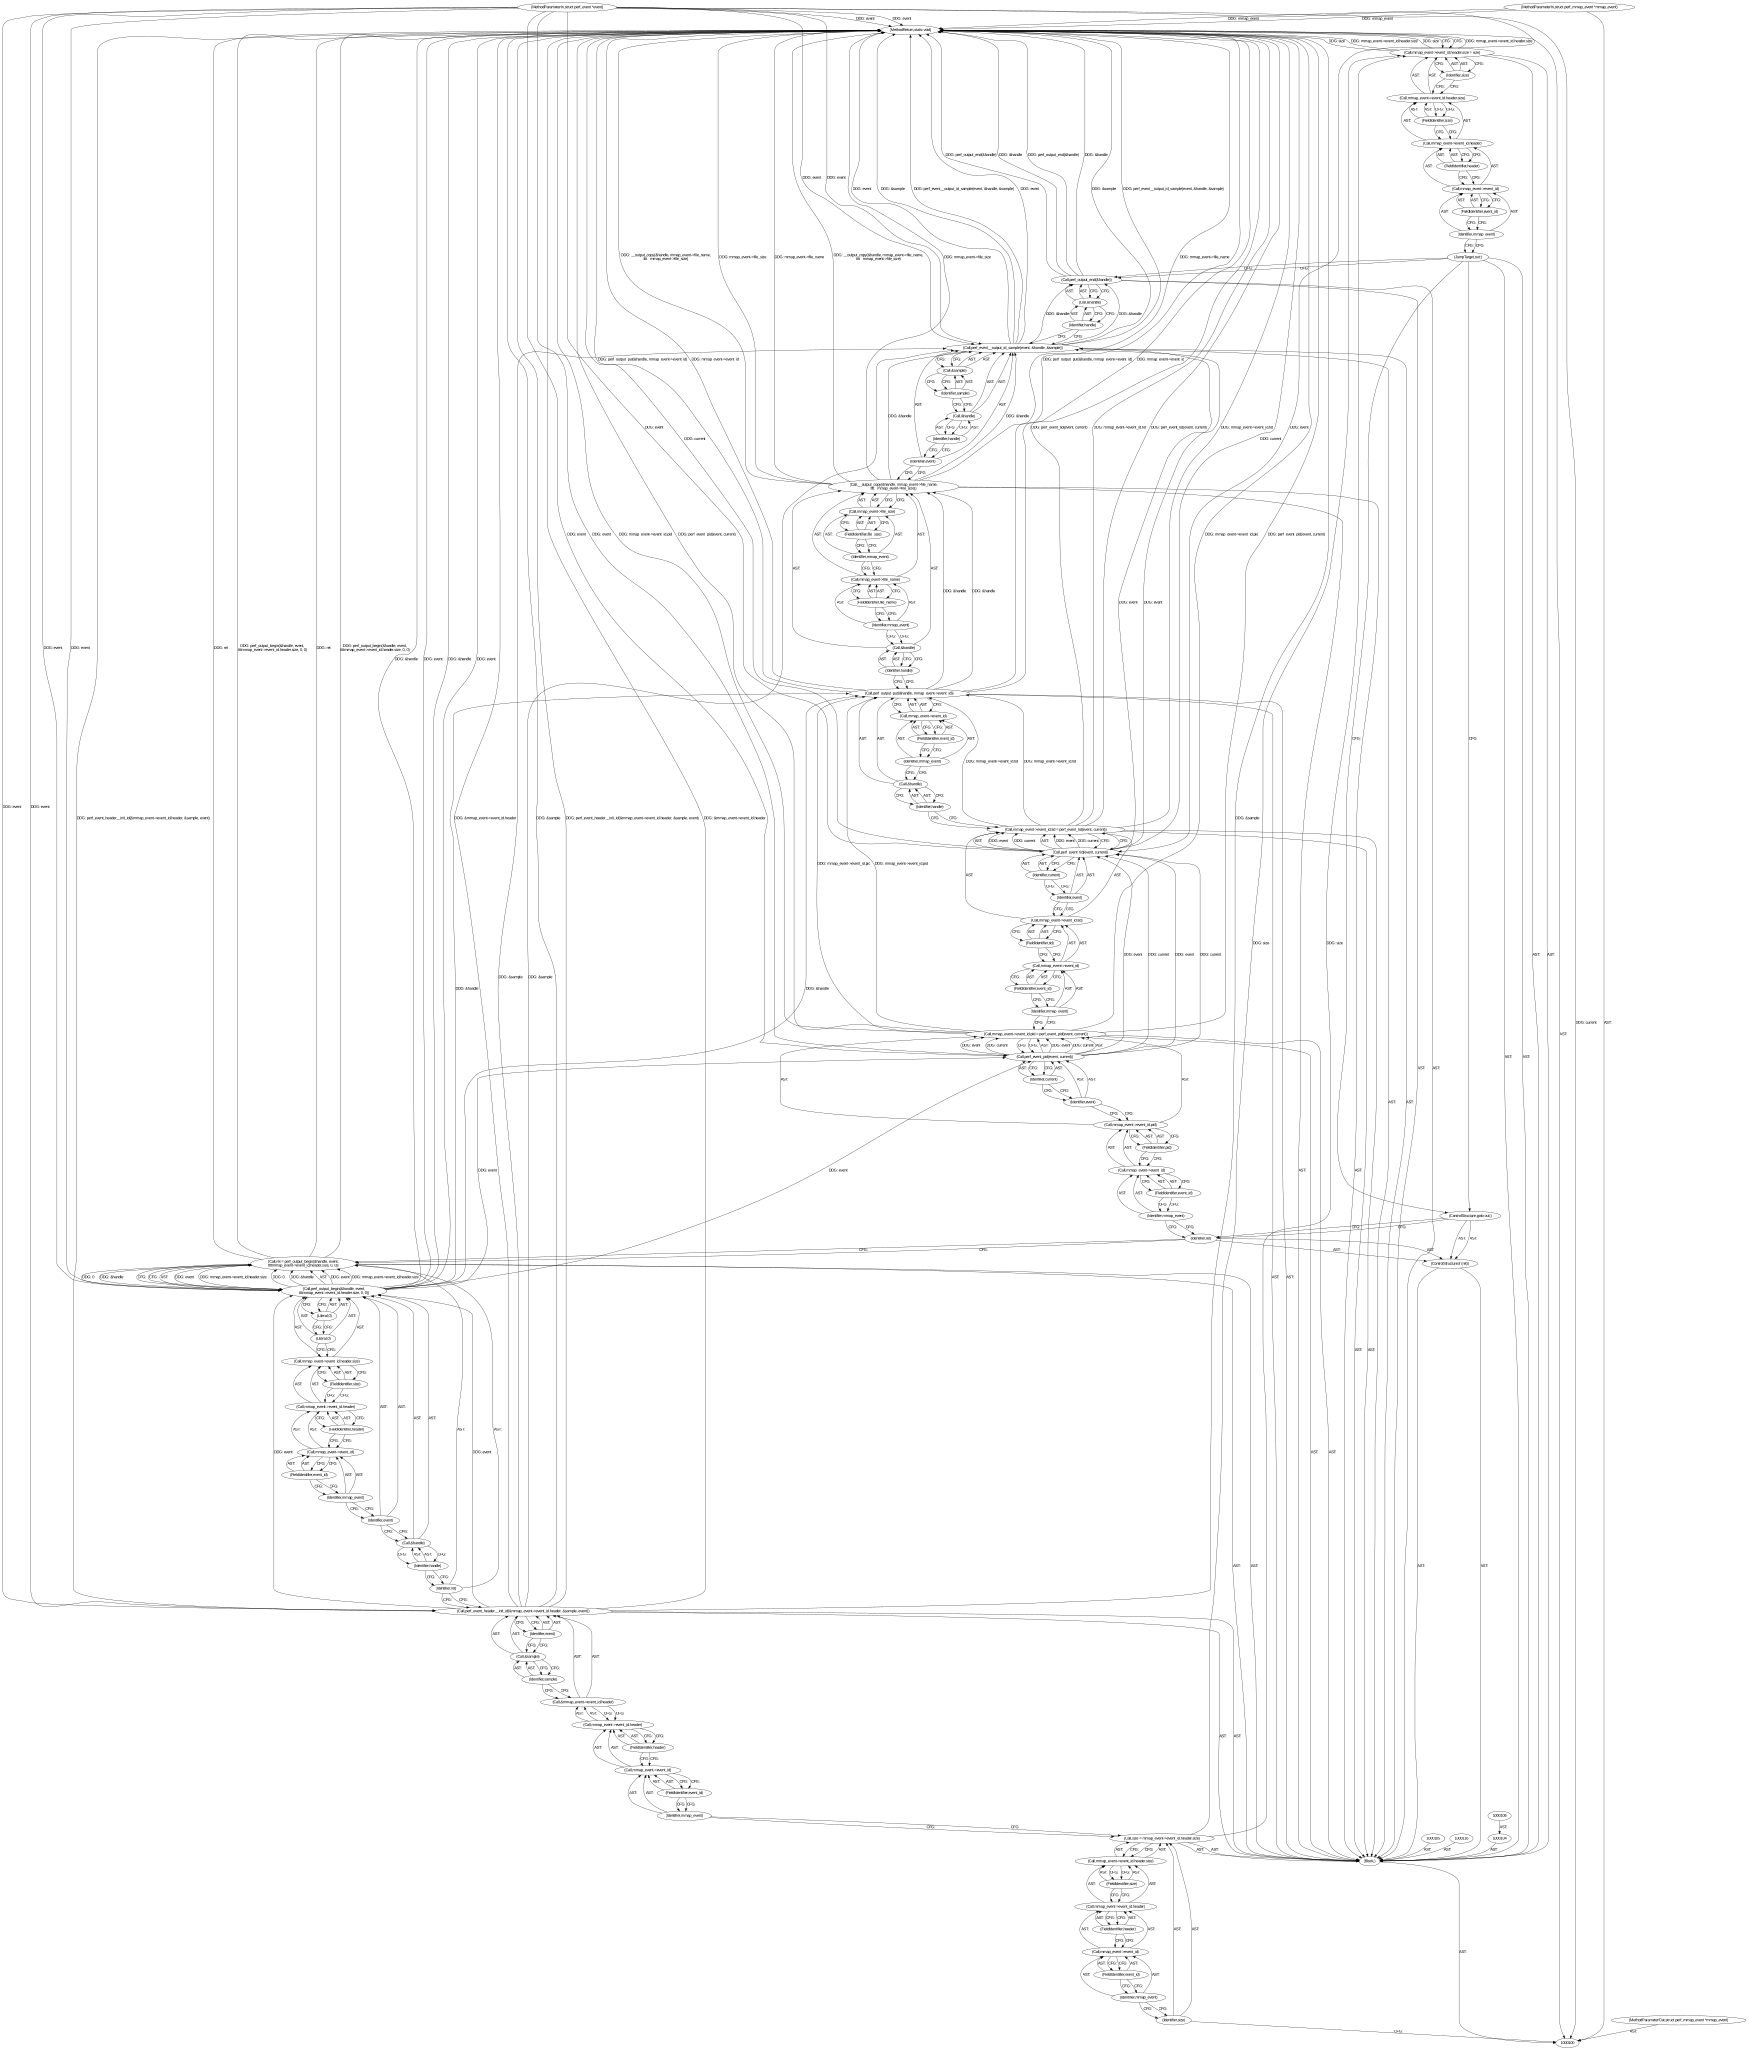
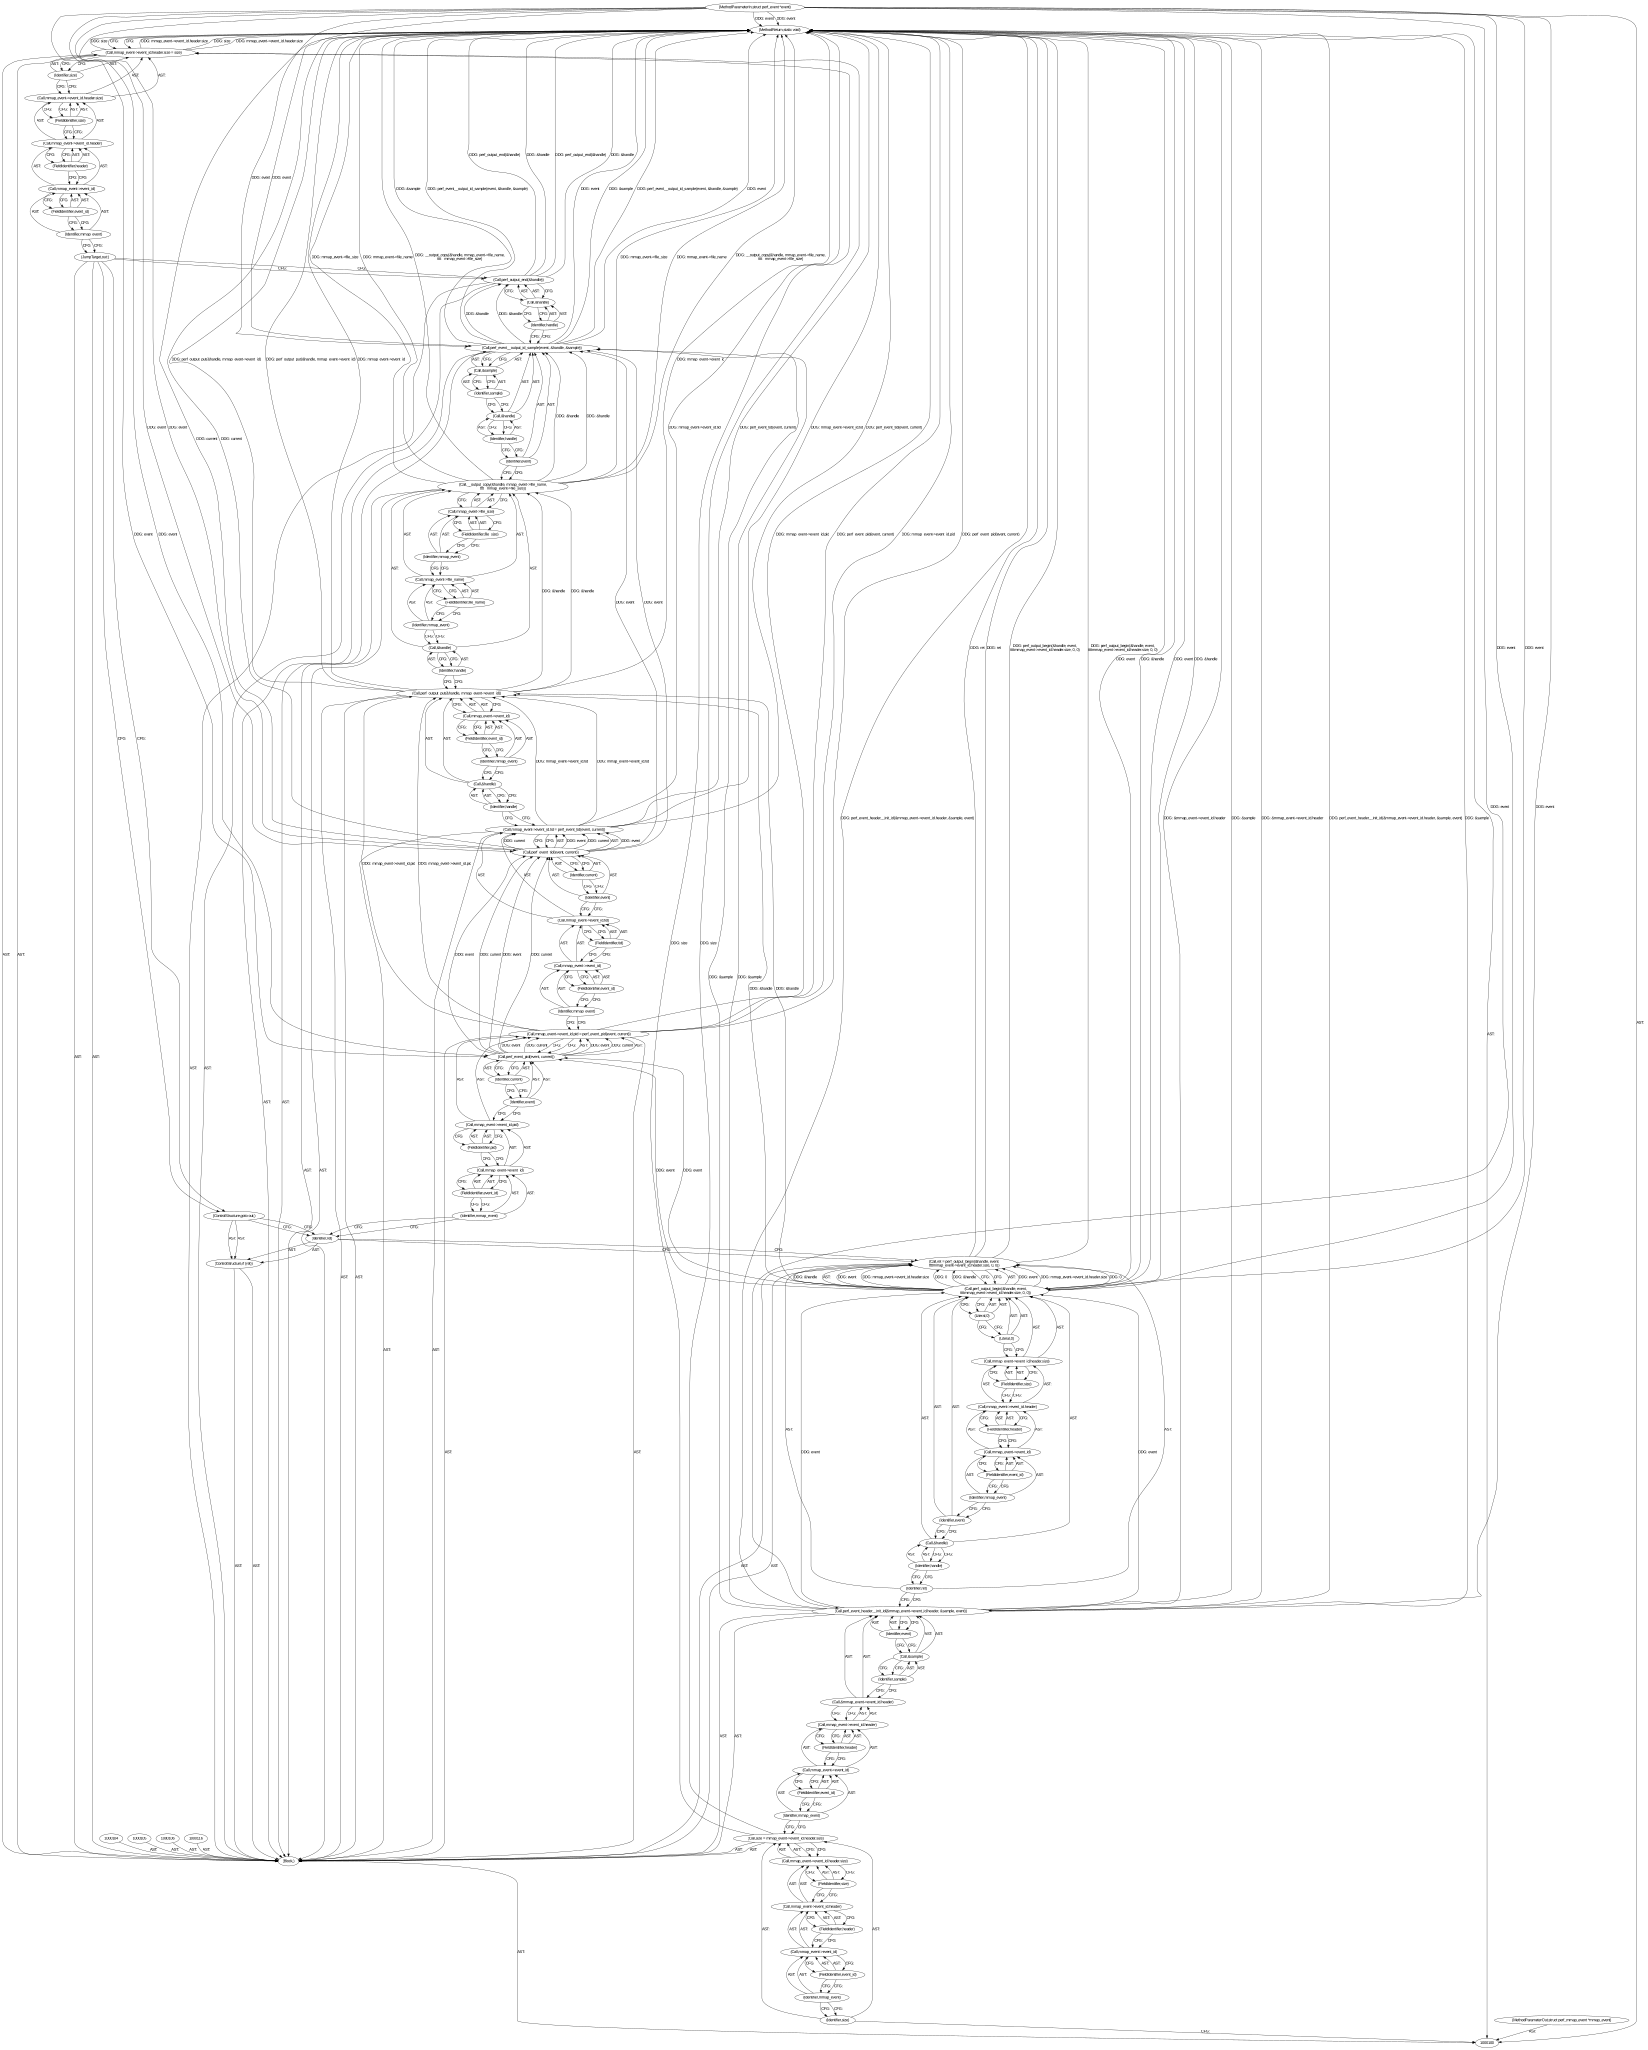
(1569, 7) -> none
(1586, 1023) -> (1641, 1023)
(1500, 1826) -> (199, 1854)
